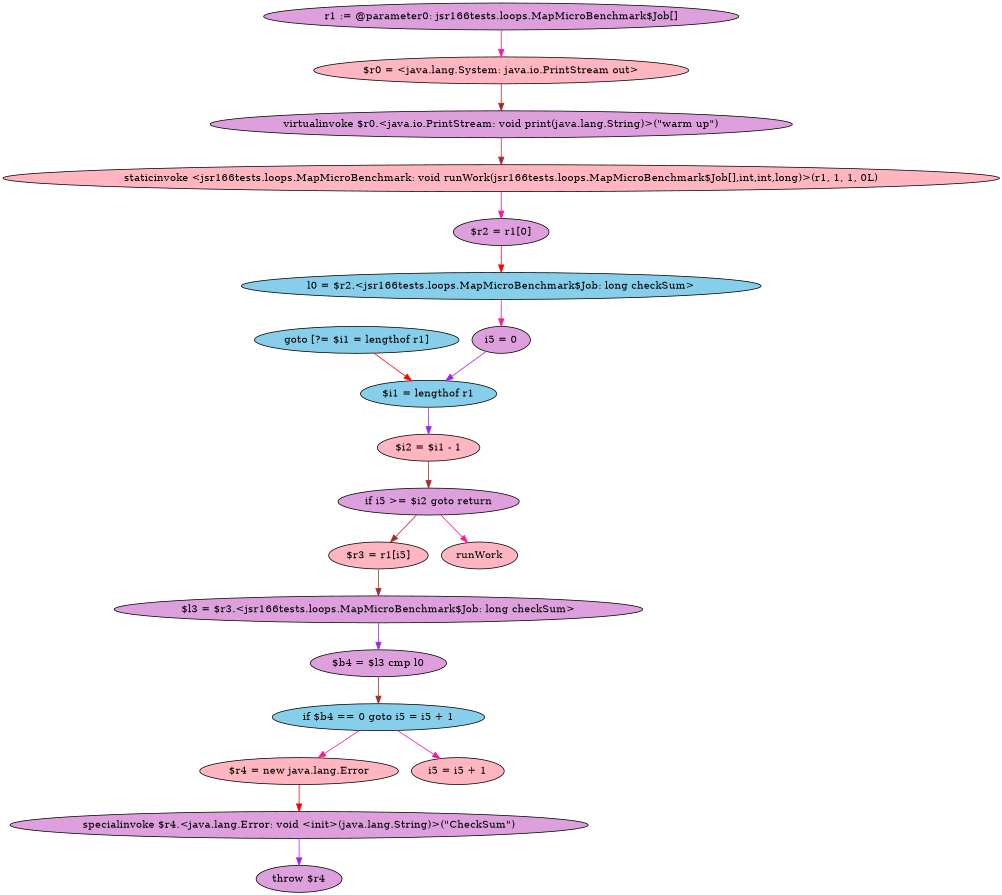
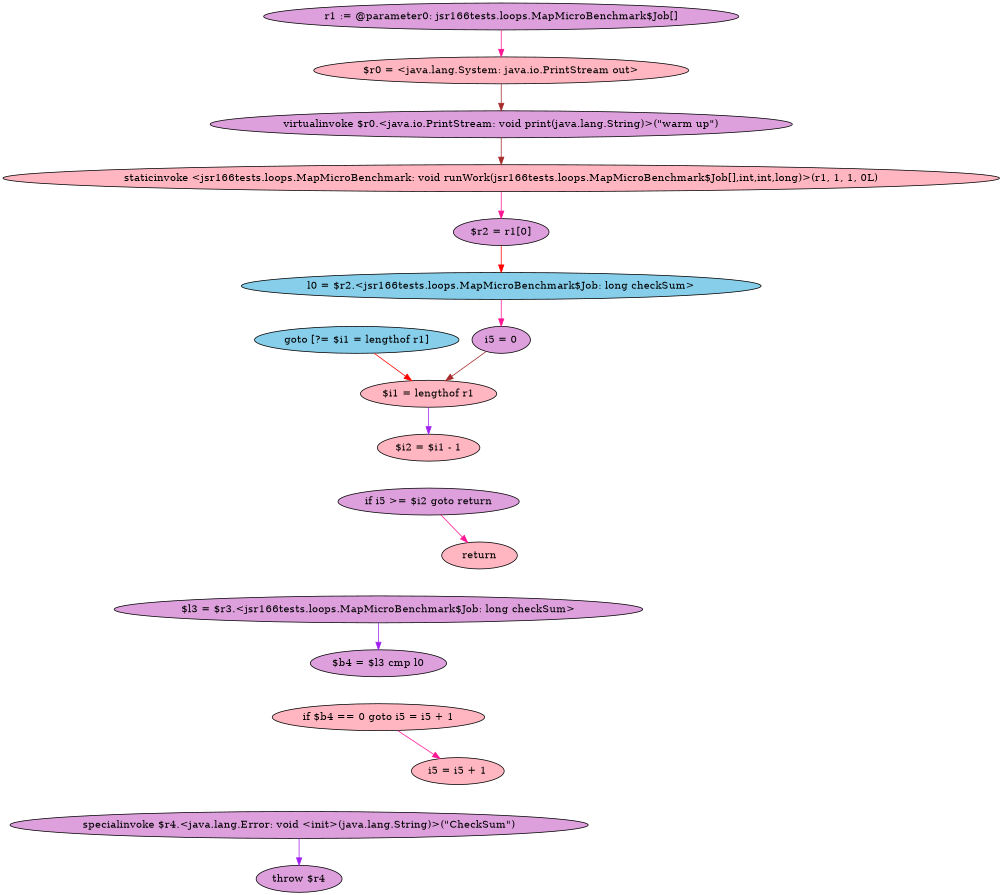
(469, 364) -> (469, 364)
(429, 394) -> (429, 394)
(429, 471) -> none
(378, 555) -> none
(480, 555) -> (480, 555)
(378, 687) -> none
(378, 717) -> (378, 717)
(299, 771) -> none
